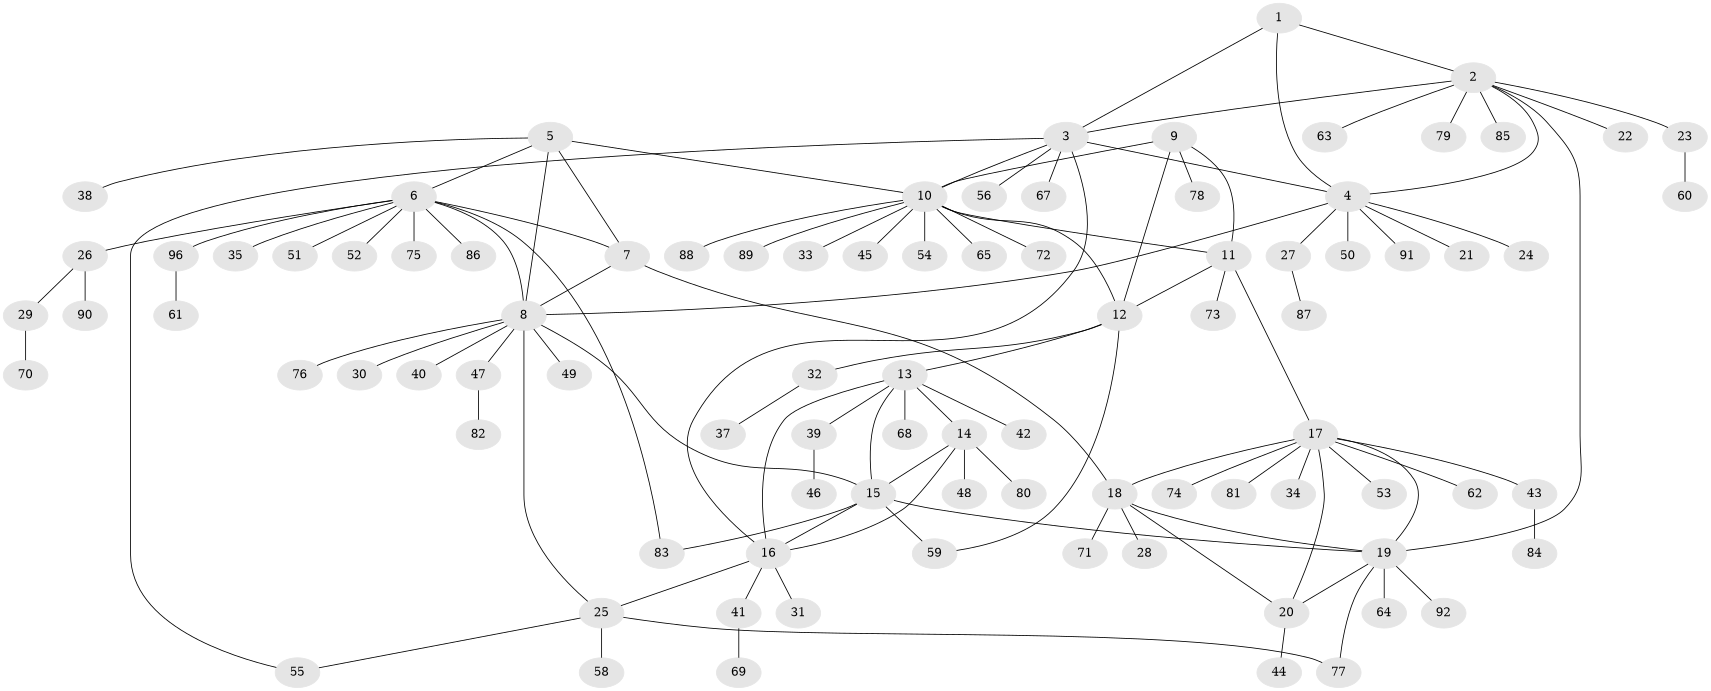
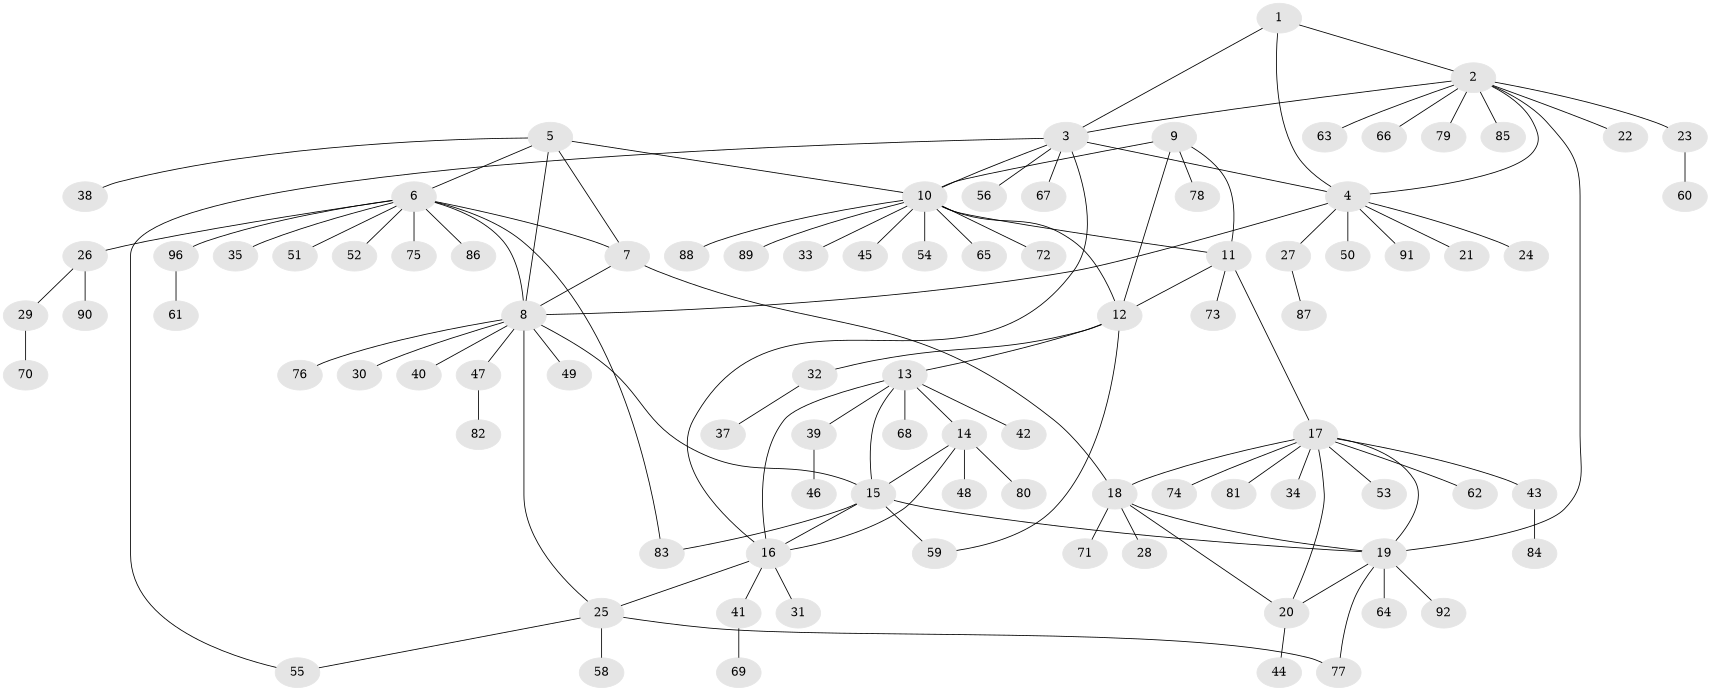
none -> (1384, 137)
